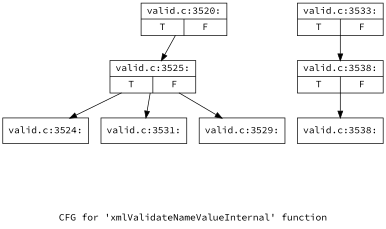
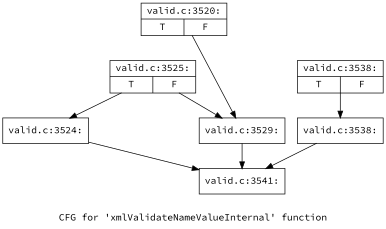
(340, 19) -> none
(170, 45) -> (212, 74)
(144, 131) -> none
none -> (242, 181)
